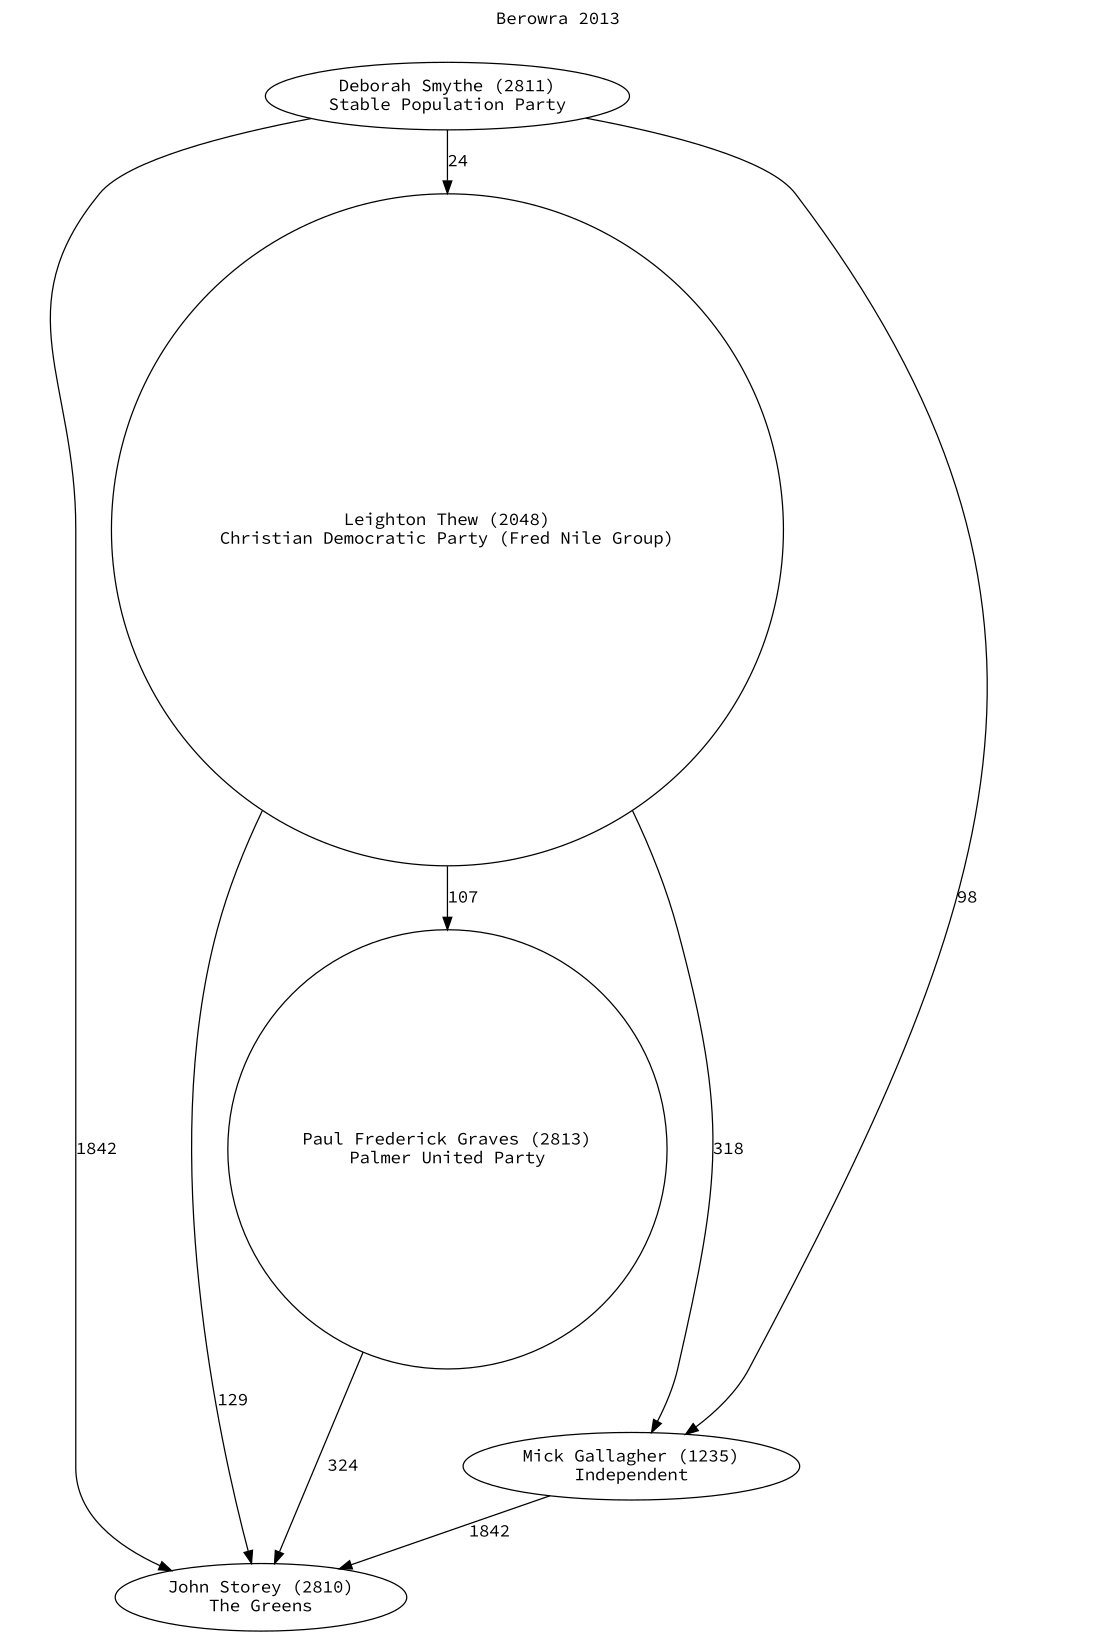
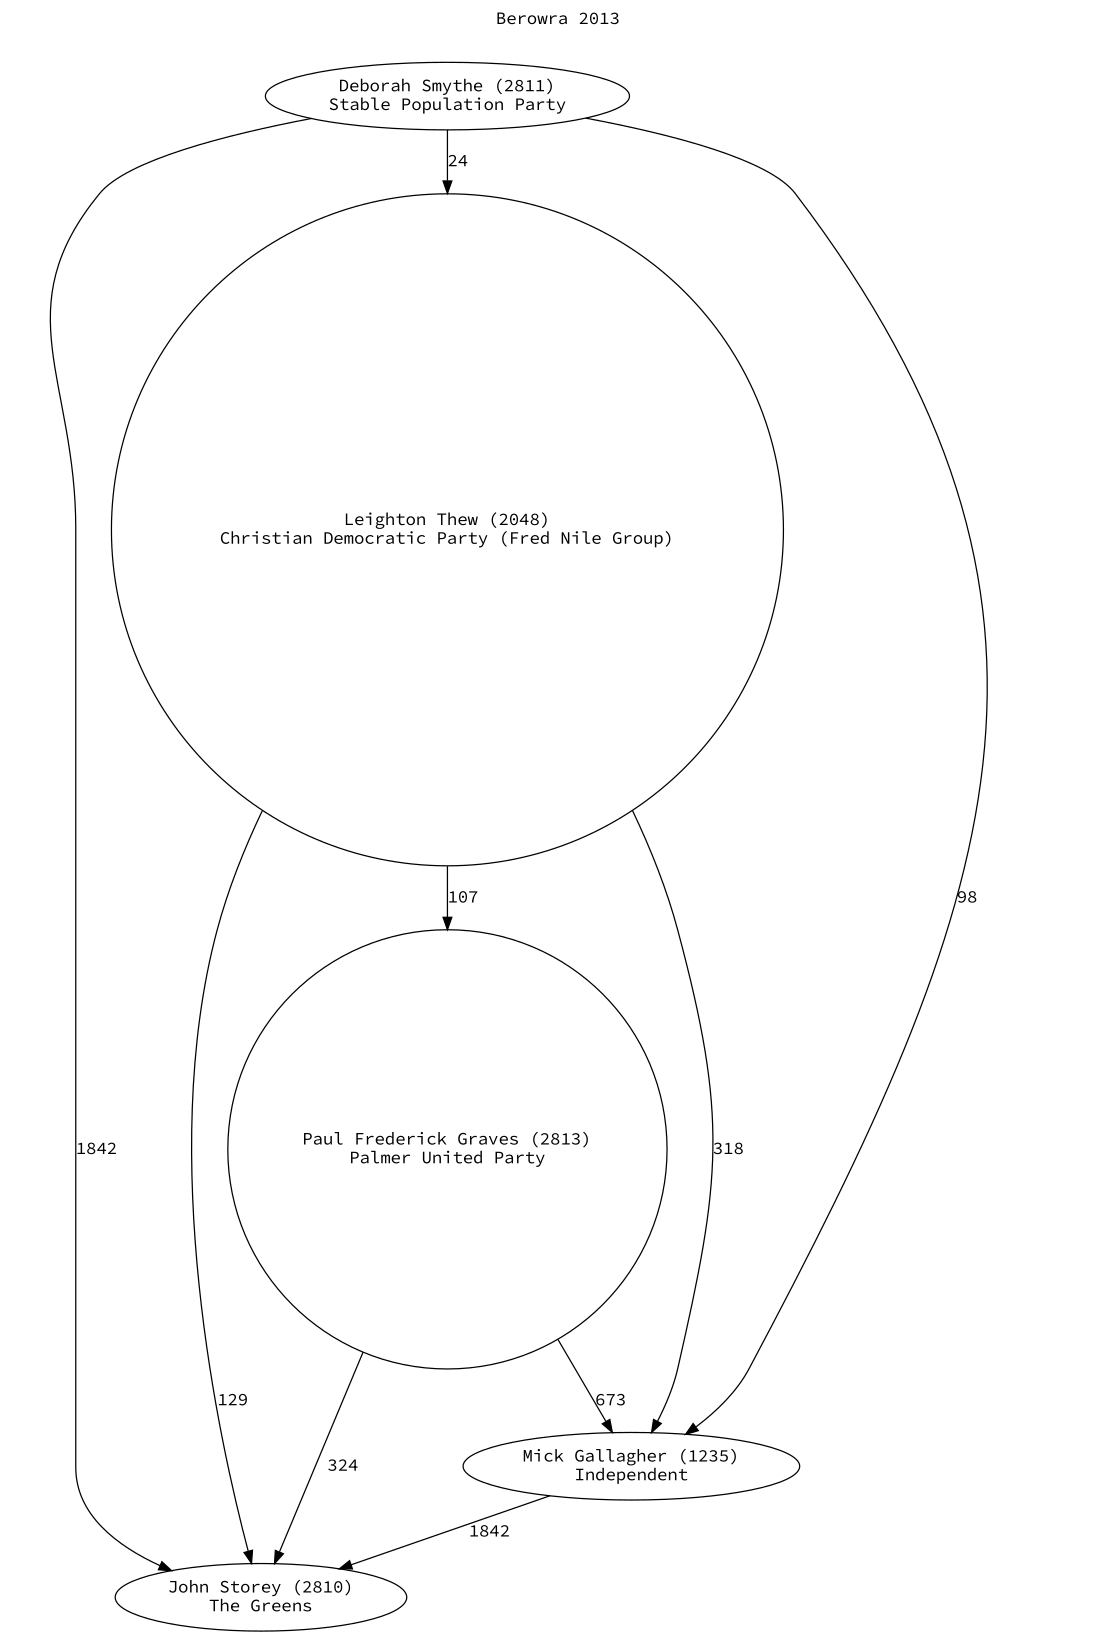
none -> (582, 1380)
